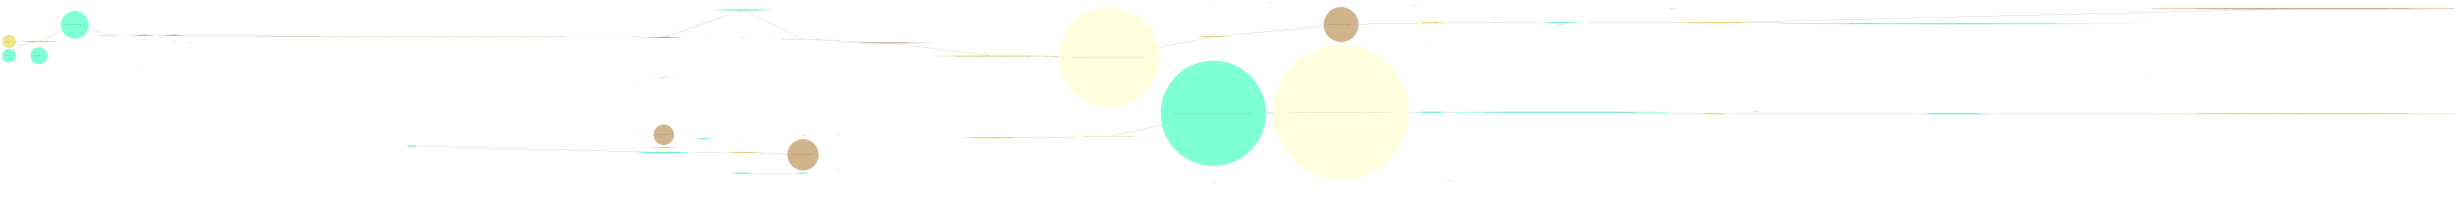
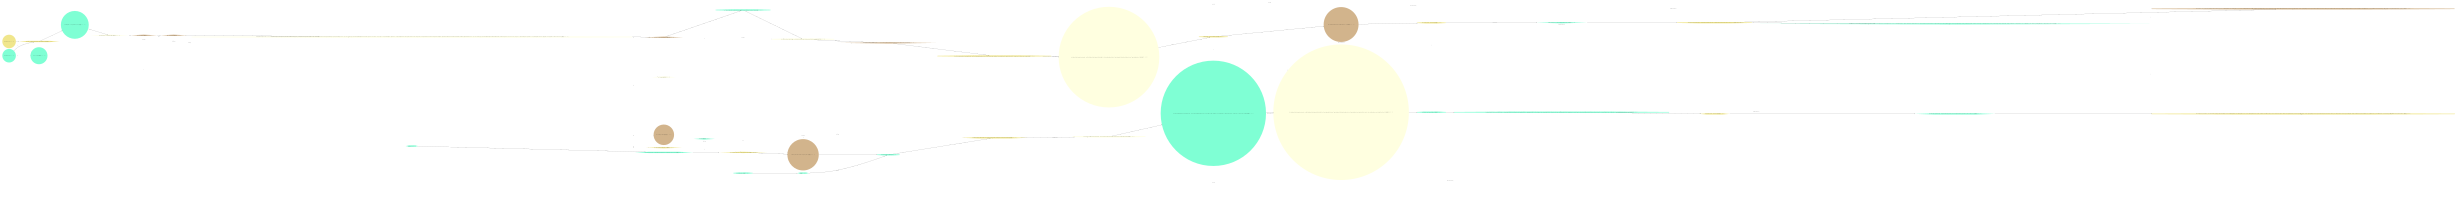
none -> (888, 155)
